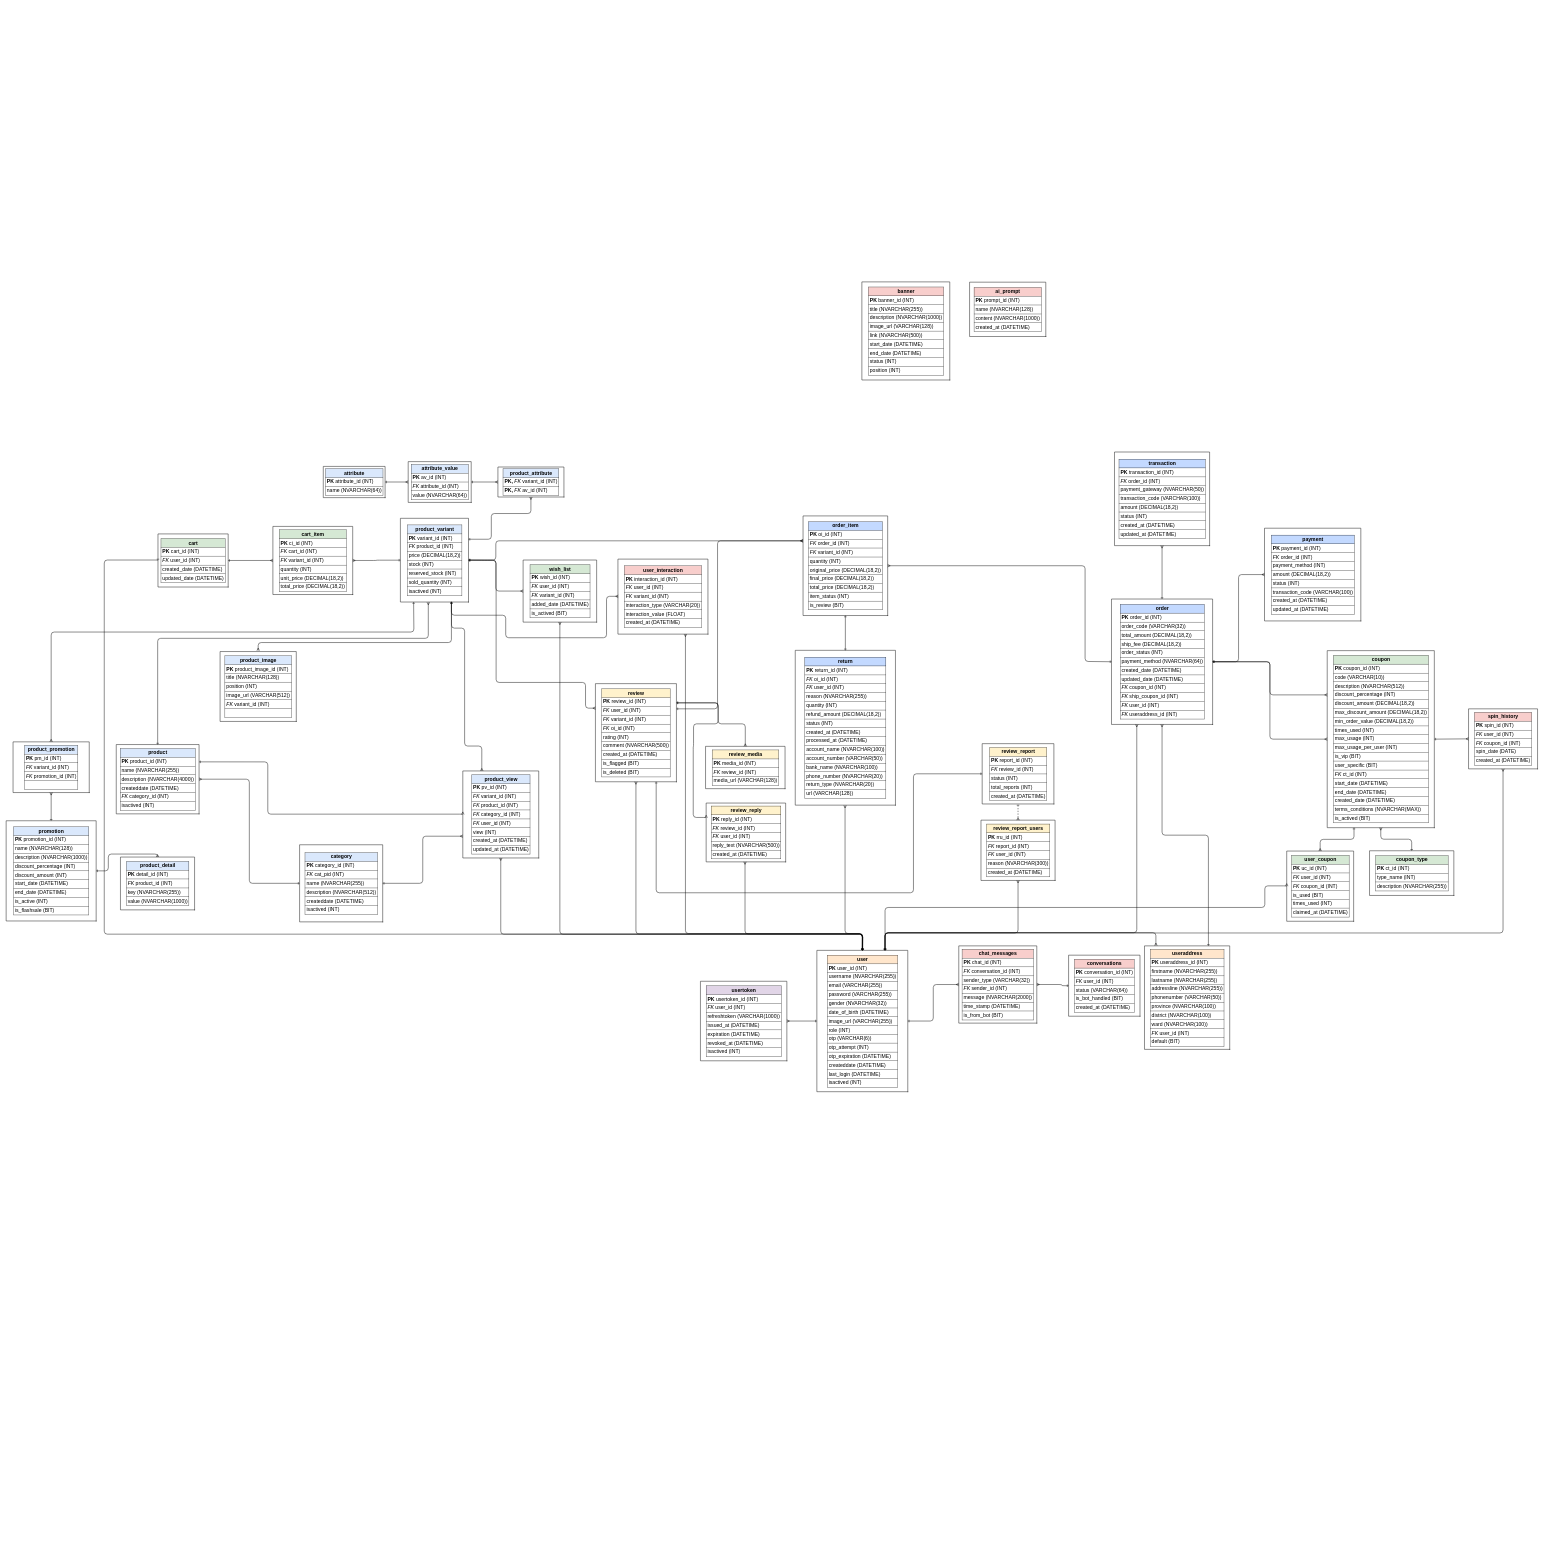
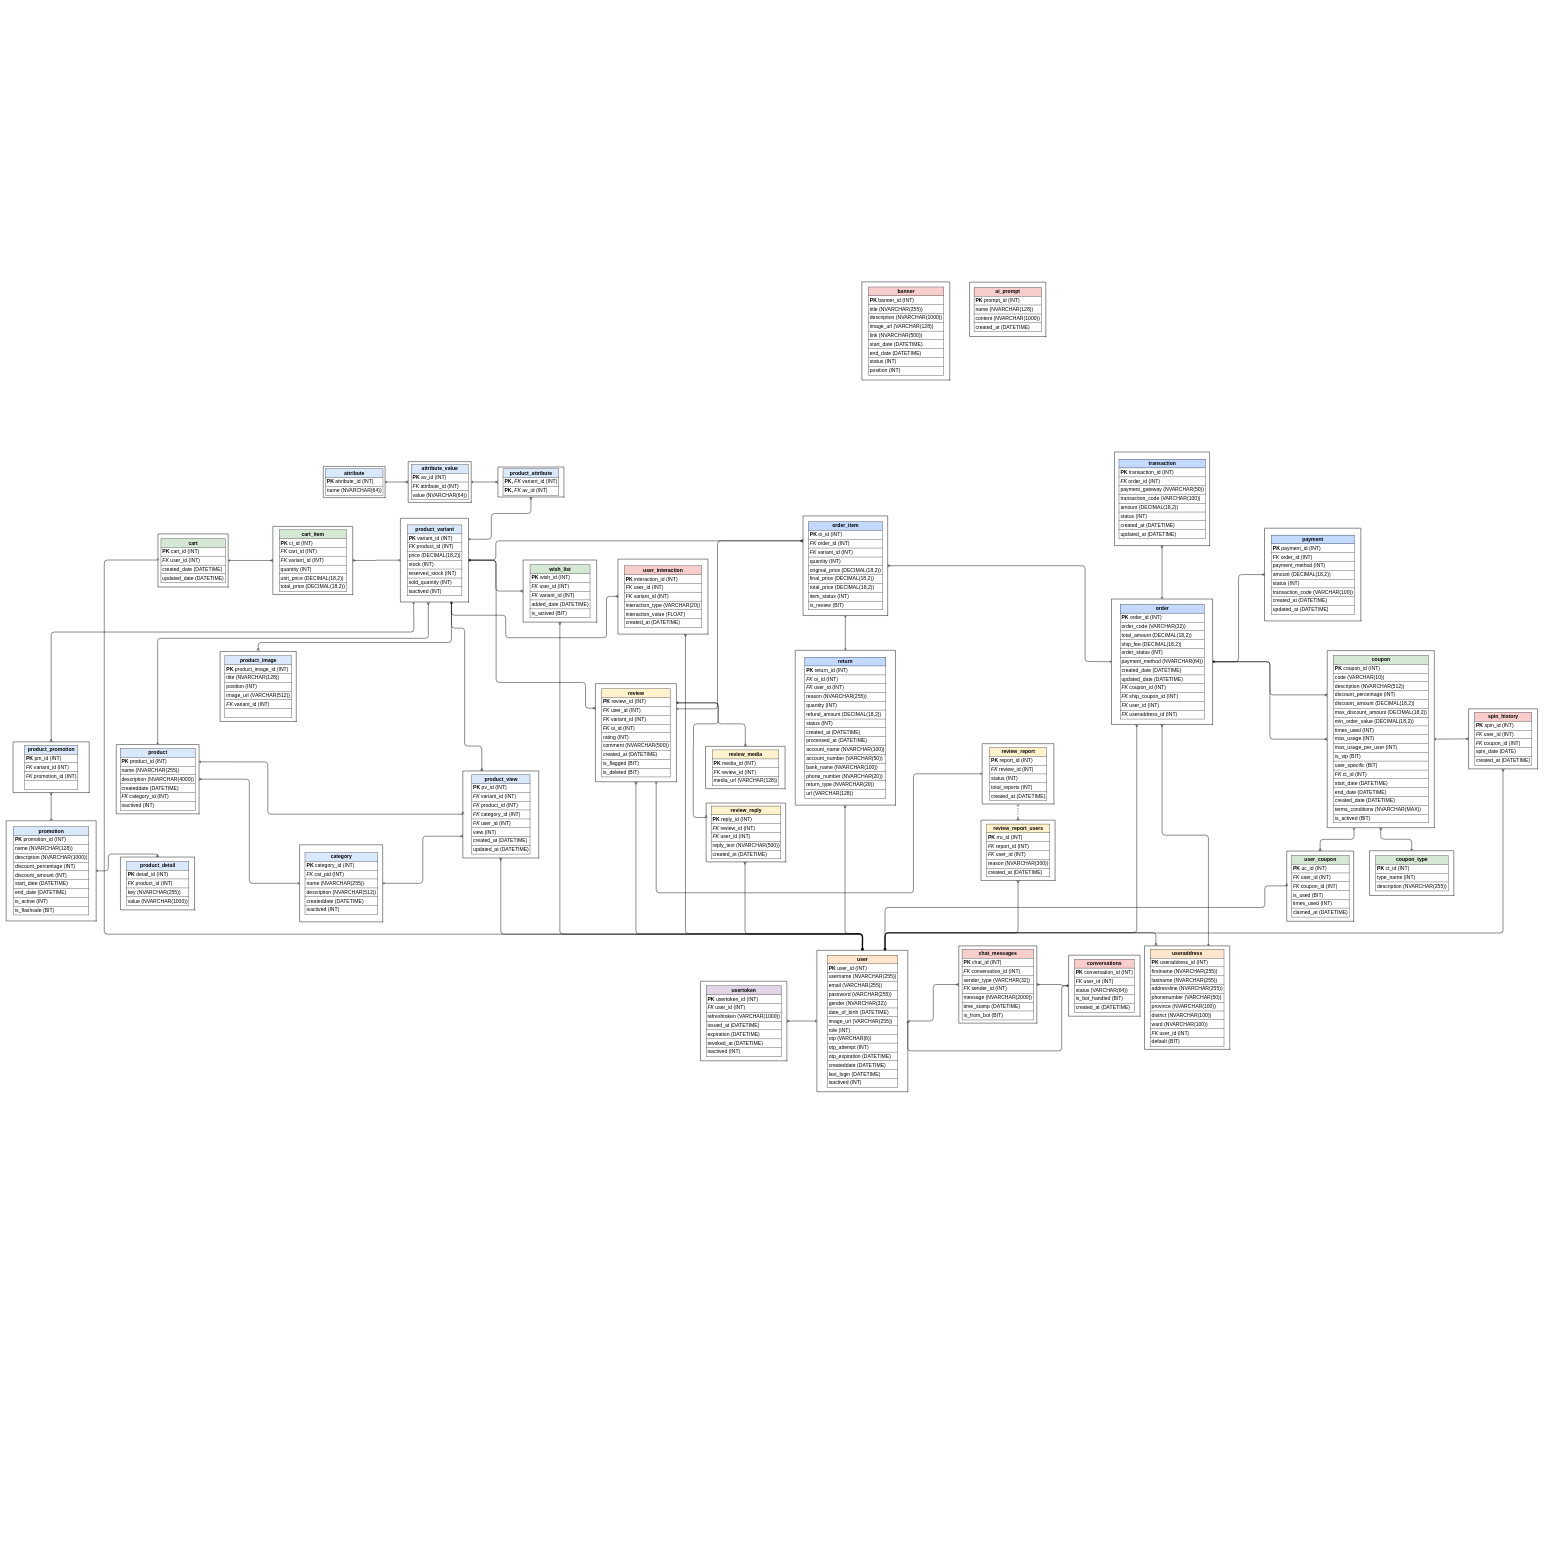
none -> (1019, 1051)
